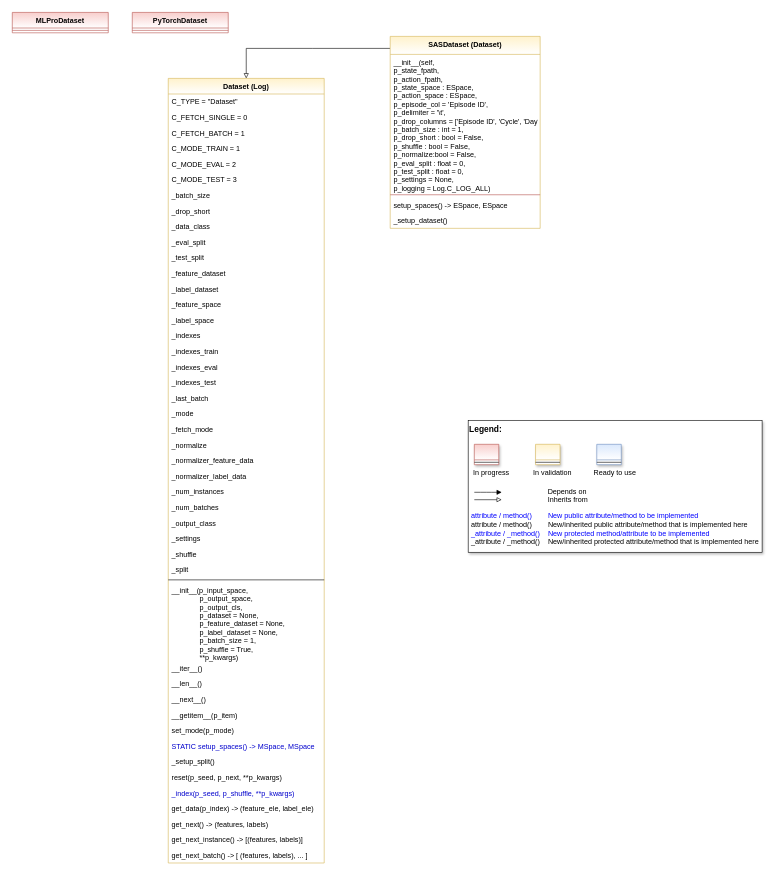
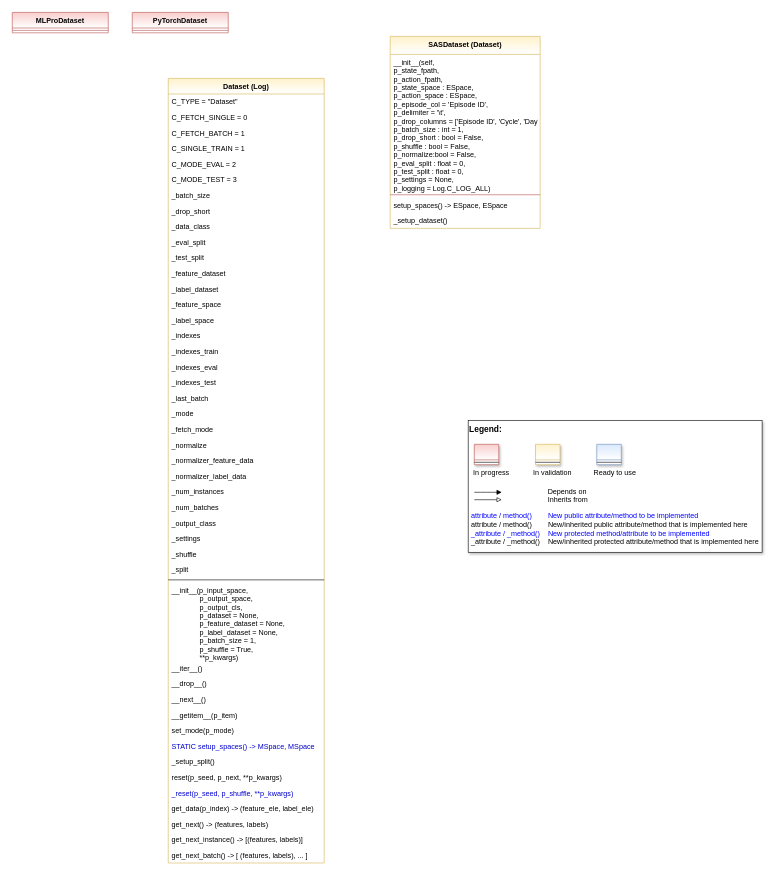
(306, 48) -> none
(202, 149) -> (206, 149)
(189, 684) -> (192, 684)
(241, 793) -> (242, 793)
